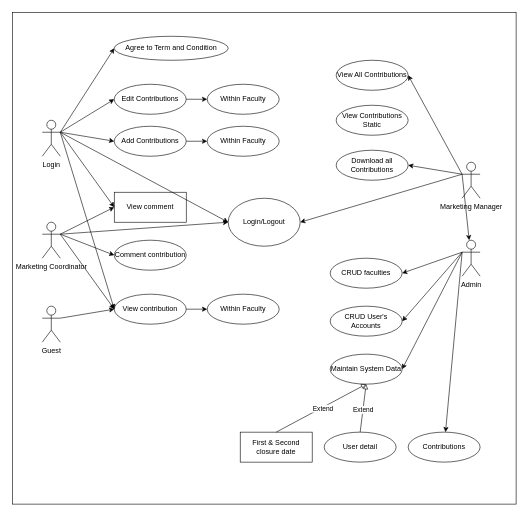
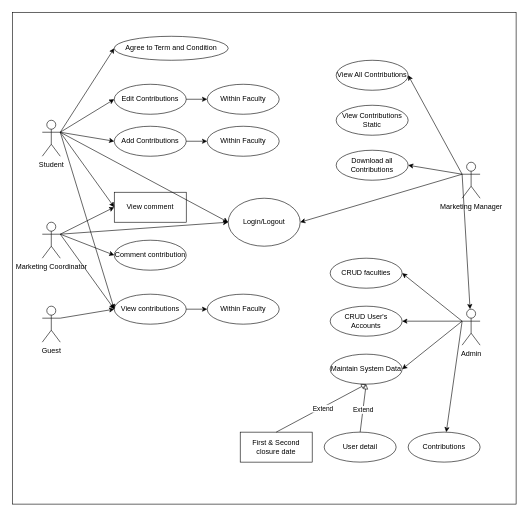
(52, 165) -> (52, 165)
(471, 258) -> (471, 327)
(150, 309) -> (150, 309)
